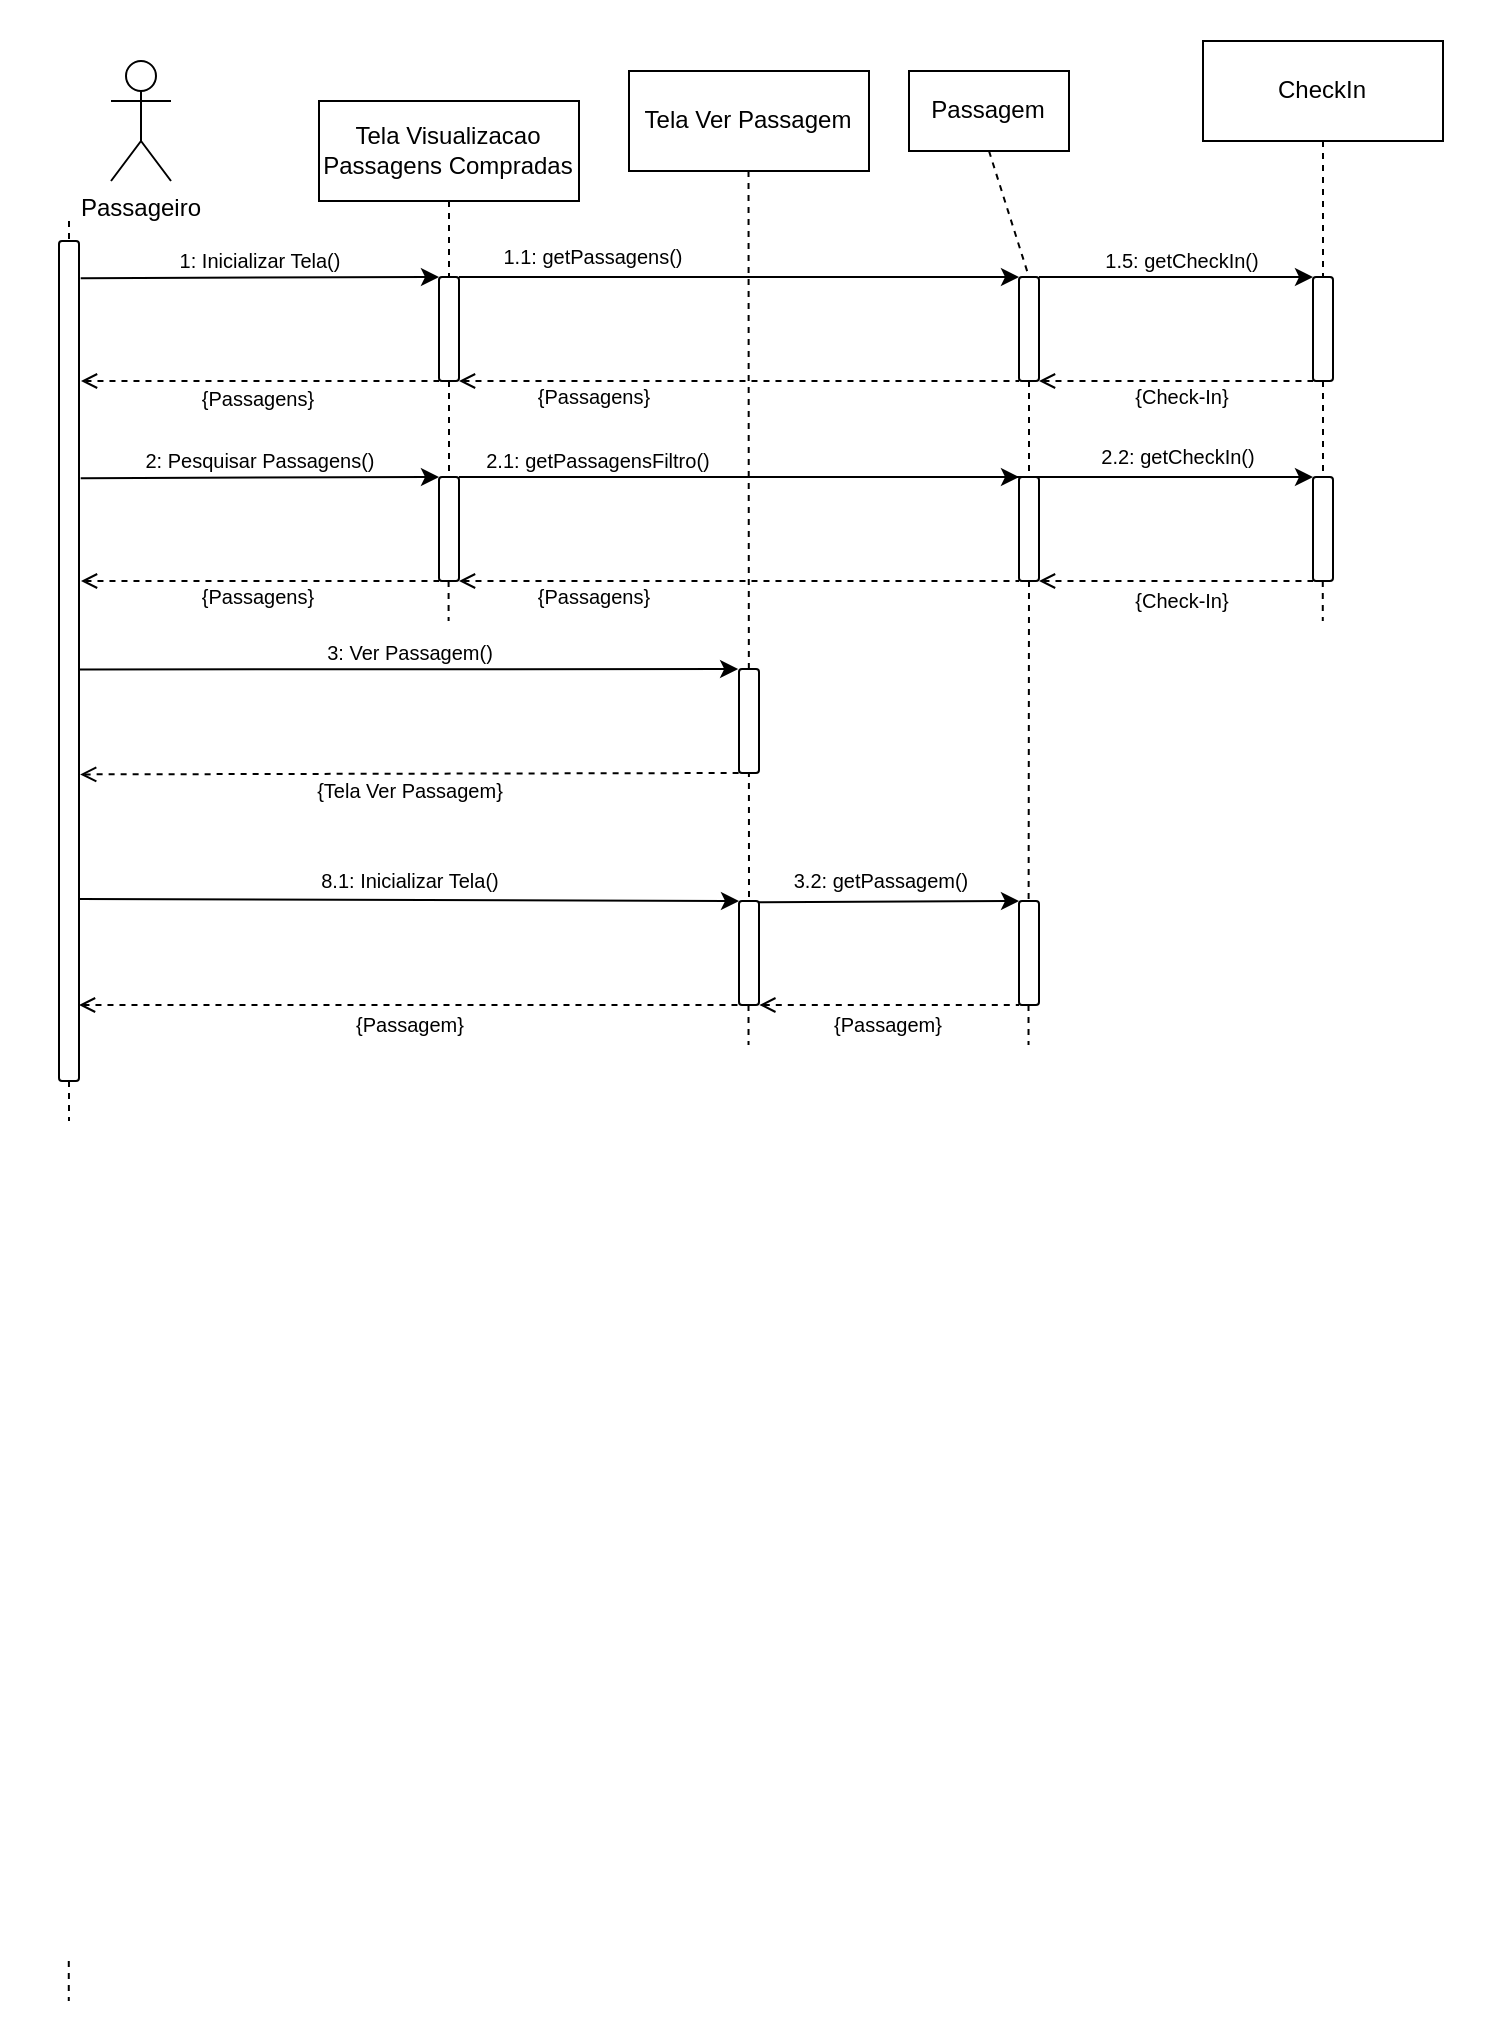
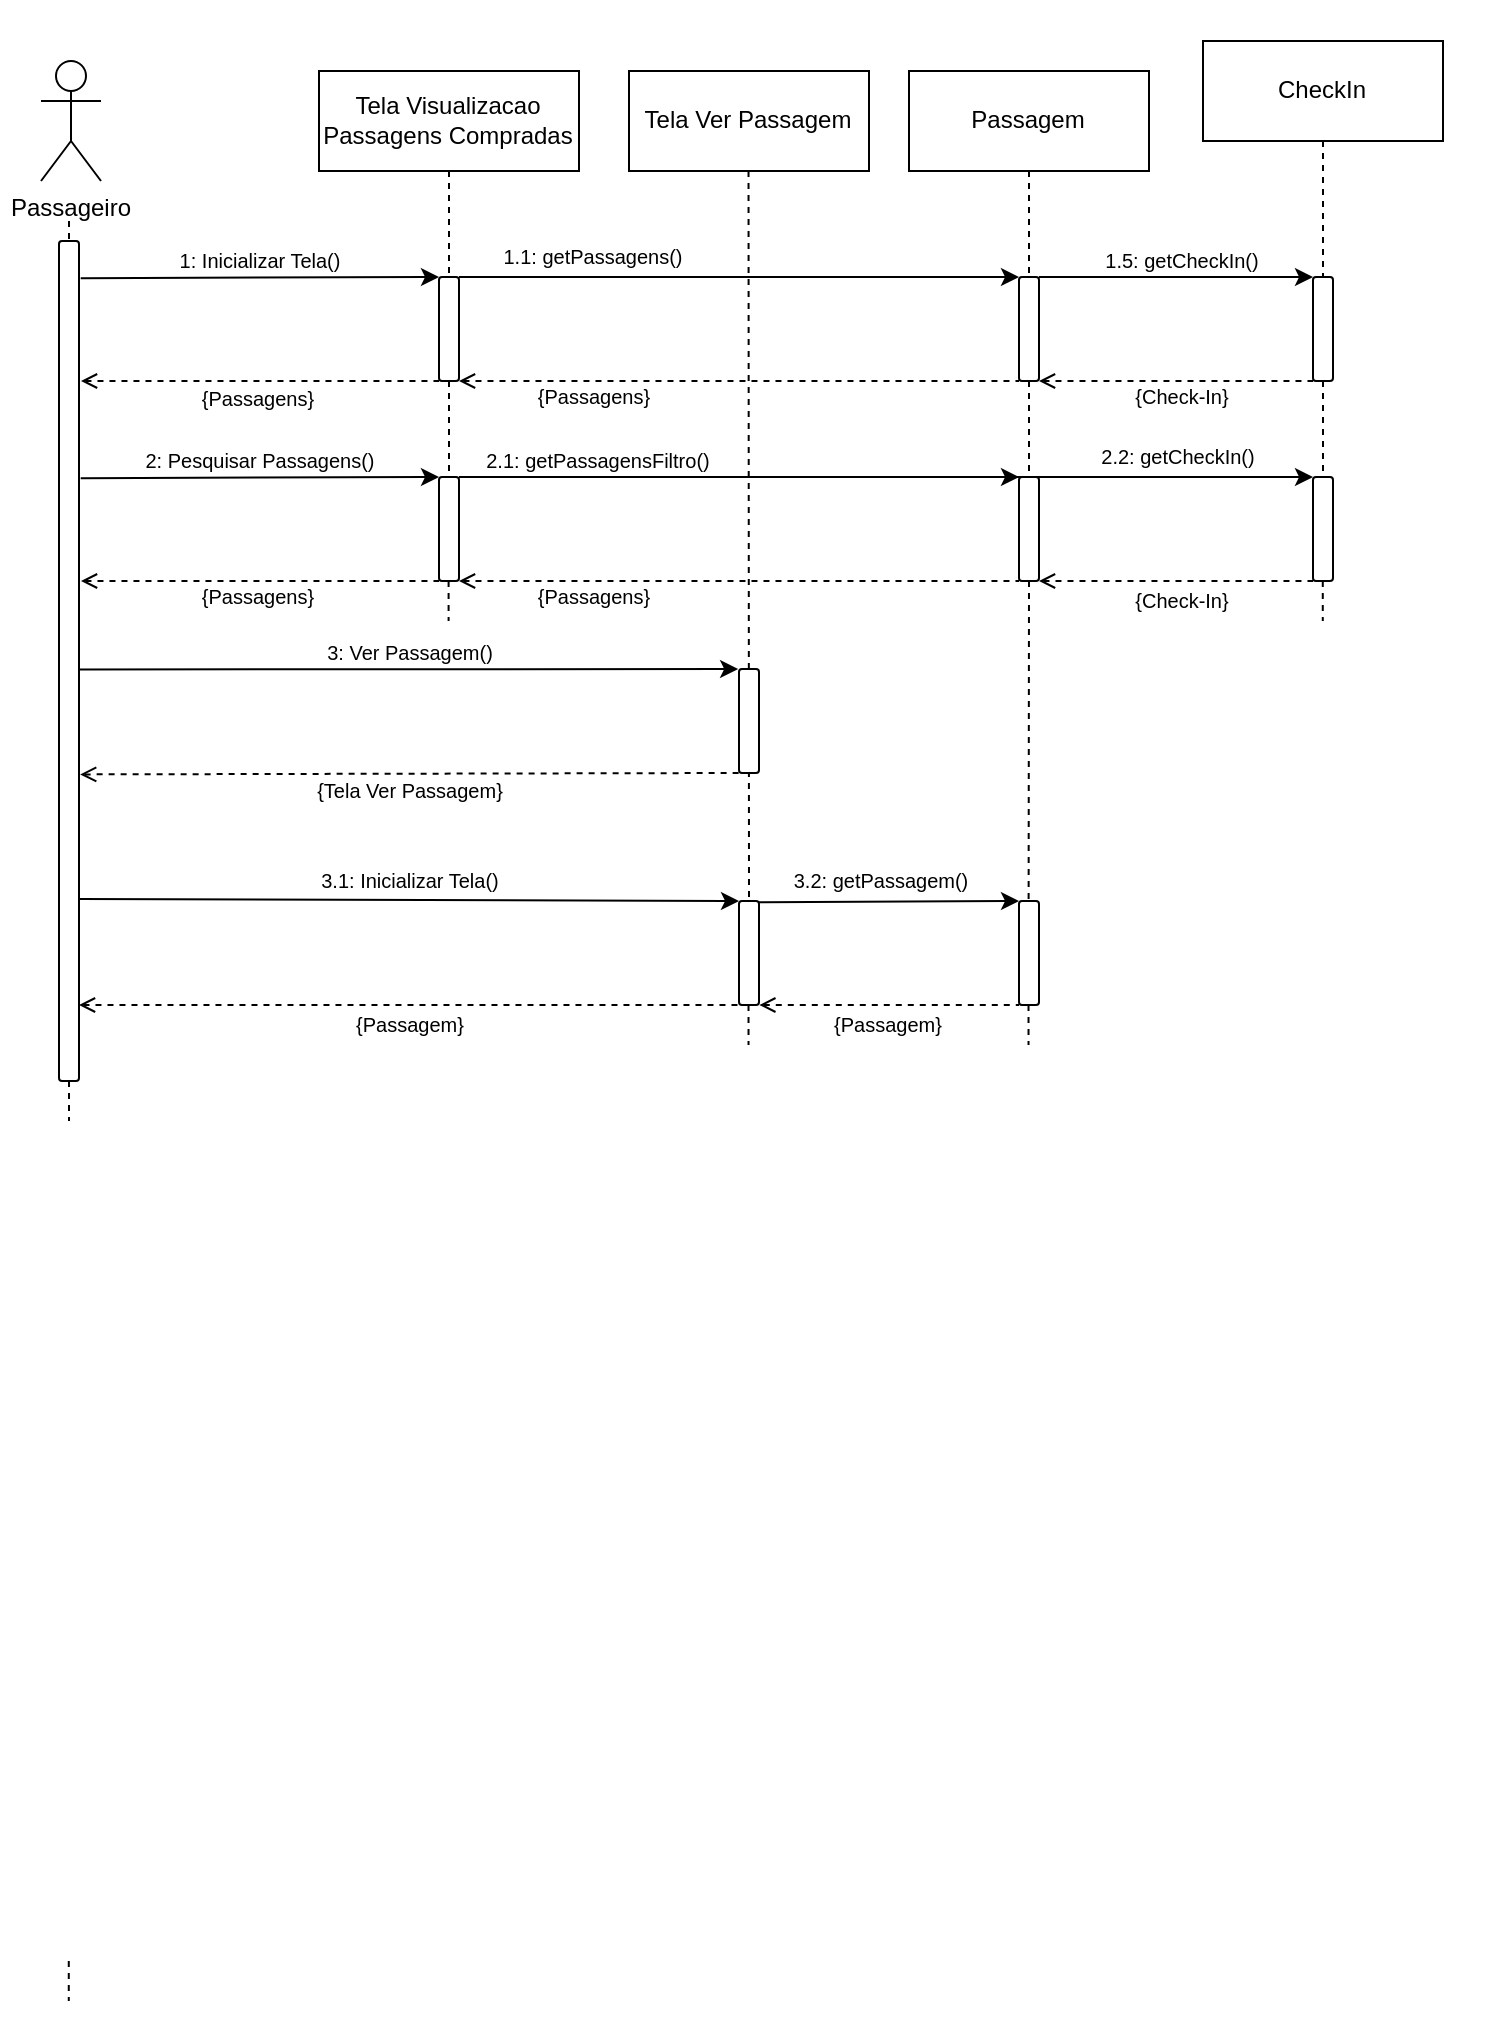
(989, 111) -> (1029, 121)
(141, 121) -> (71, 121)
(449, 151) -> (449, 121)
(411, 881) -> (411, 881)
